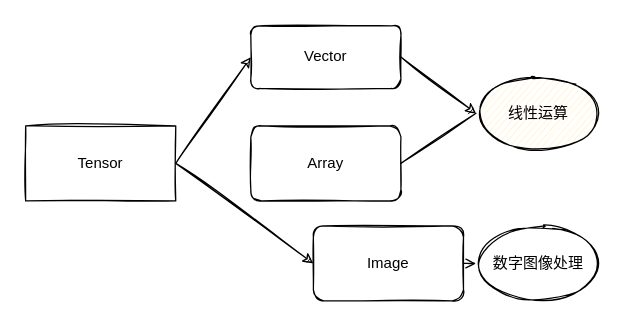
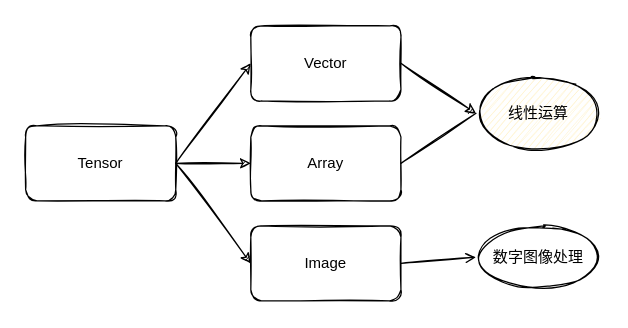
(326, 57) -> (326, 63)
(101, 163) -> (101, 163)
none -> (211, 163)
(388, 263) -> (326, 263)
(538, 263) -> (538, 257)
